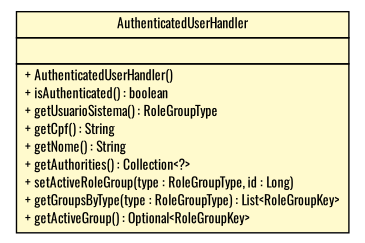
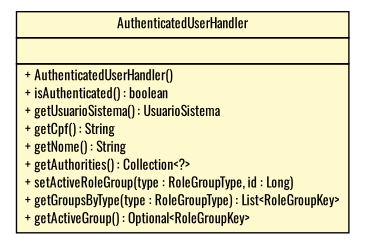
(122, 112) -> (123, 112)
